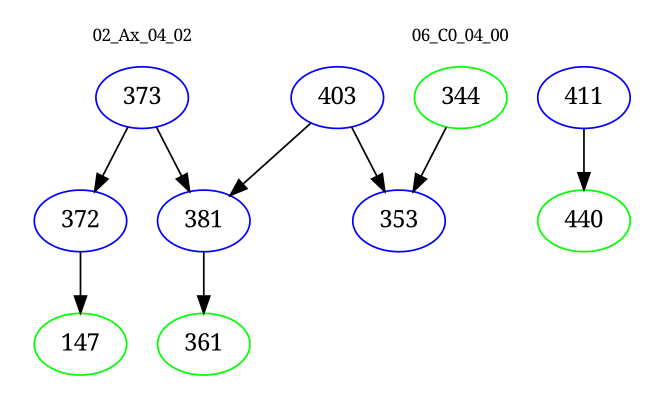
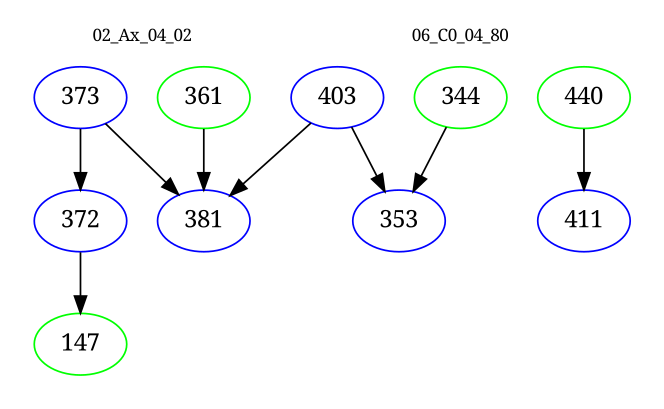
(461, 37) -> (461, 37)
(584, 151) -> (584, 151)
(204, 274) -> (204, 151)
